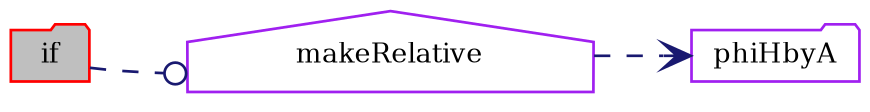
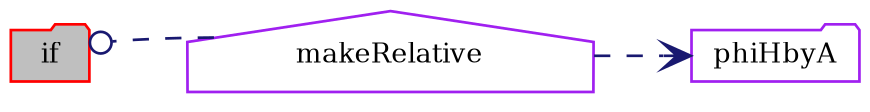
(127, 71) -> (163, 39)
